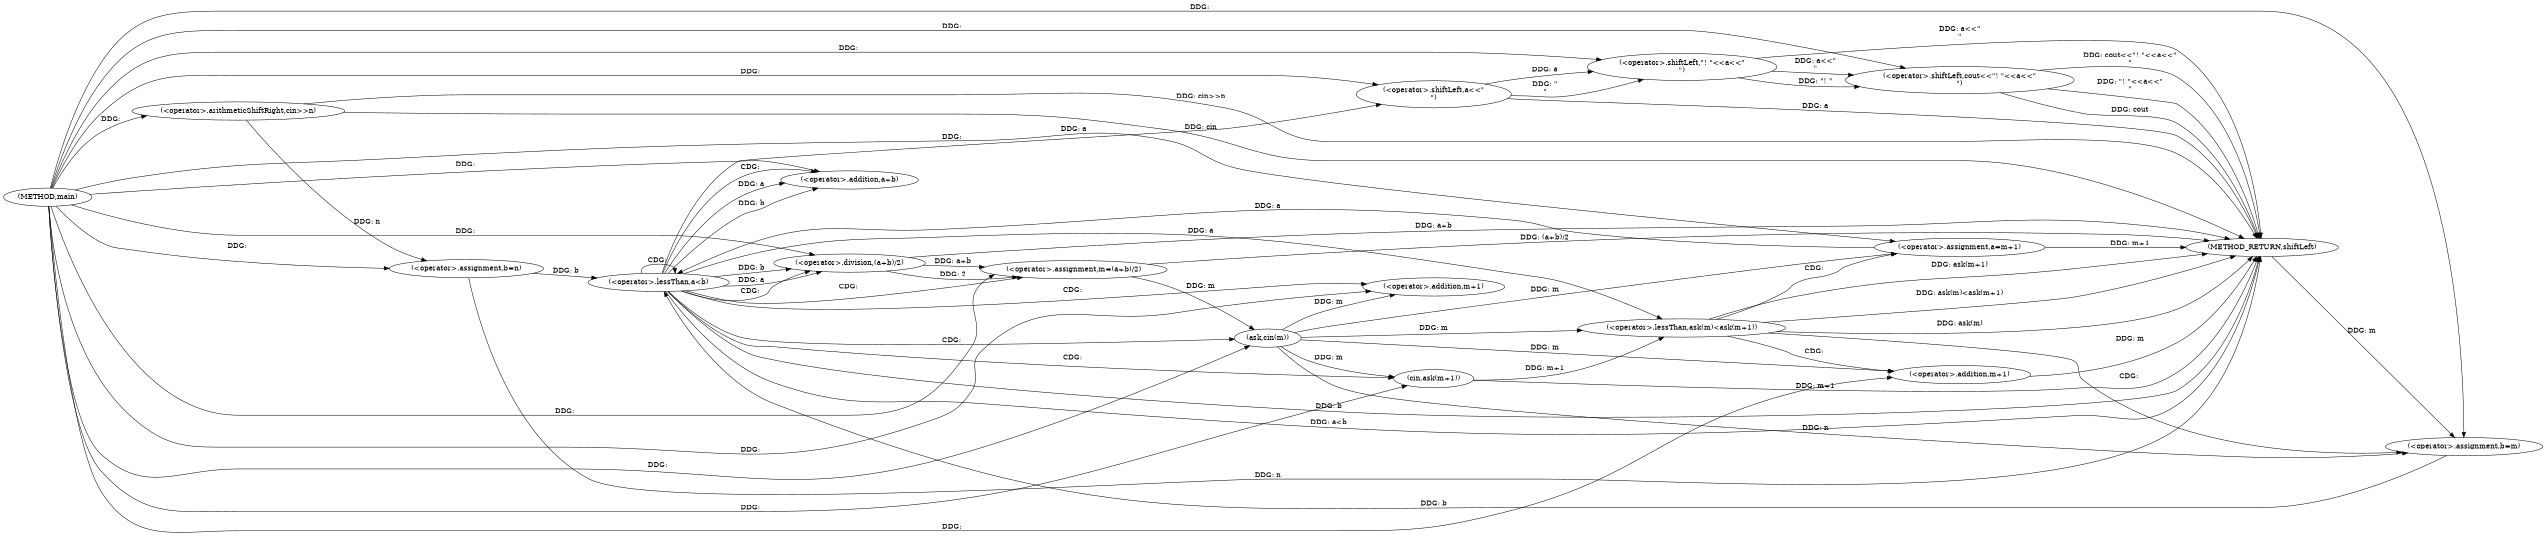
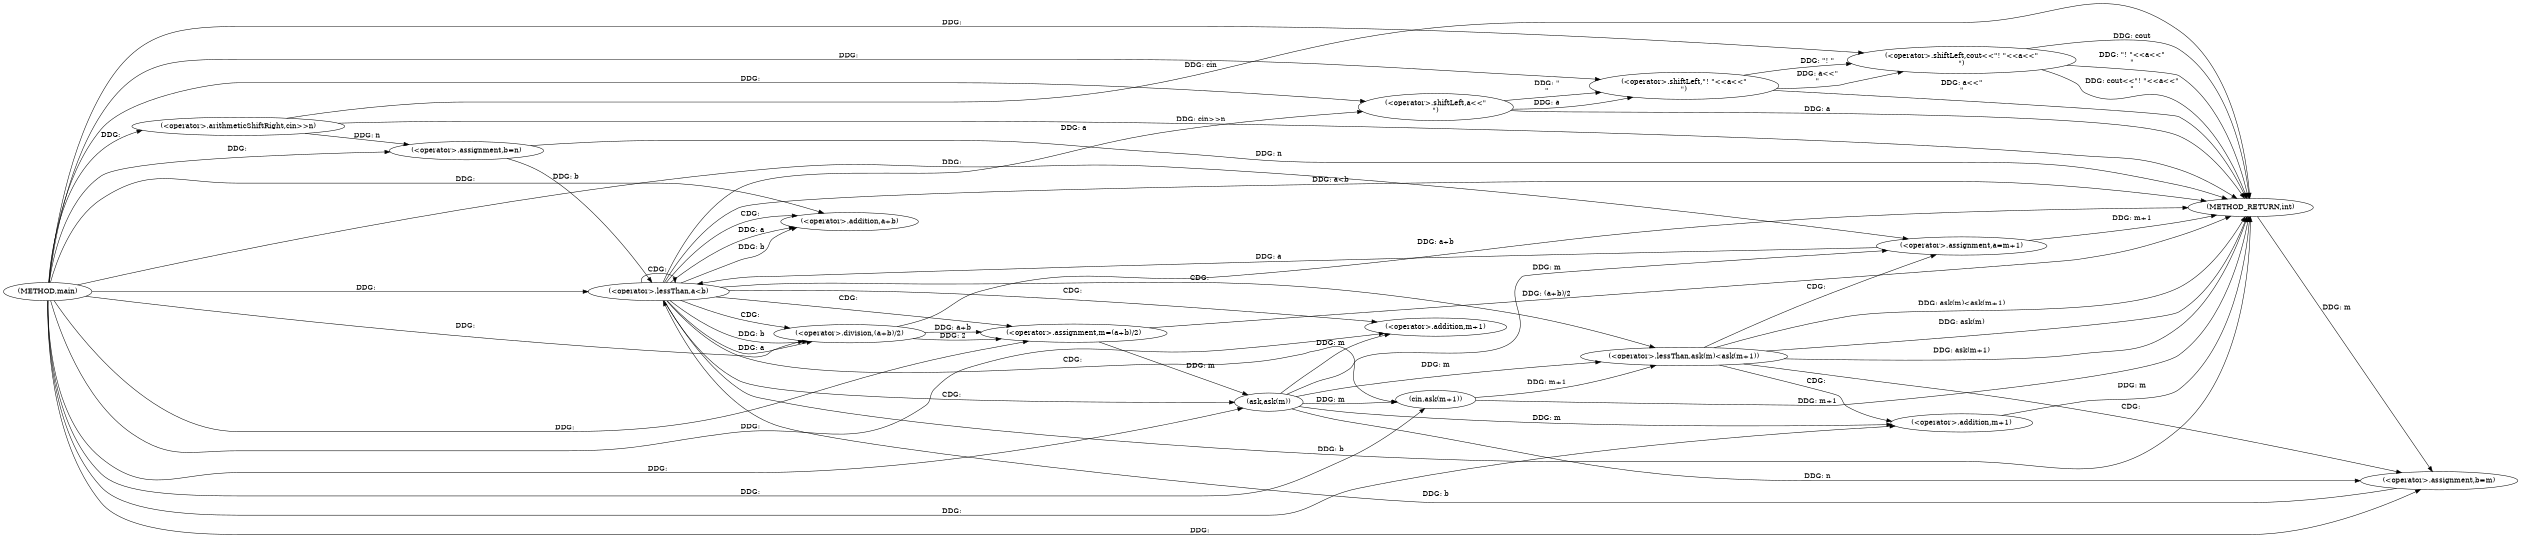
(1201, 231) -> (1201, 278)
(2262, 247) -> (2251, 207)
none -> (338, 292)
(1268, 338) -> (1269, 402)
